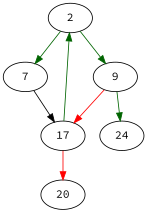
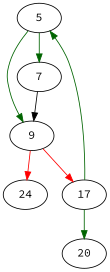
(70, 18) -> (39, 18)
(118, 102) -> (29, 161)
(42, 103) -> (36, 102)
(63, 161) -> (84, 220)
